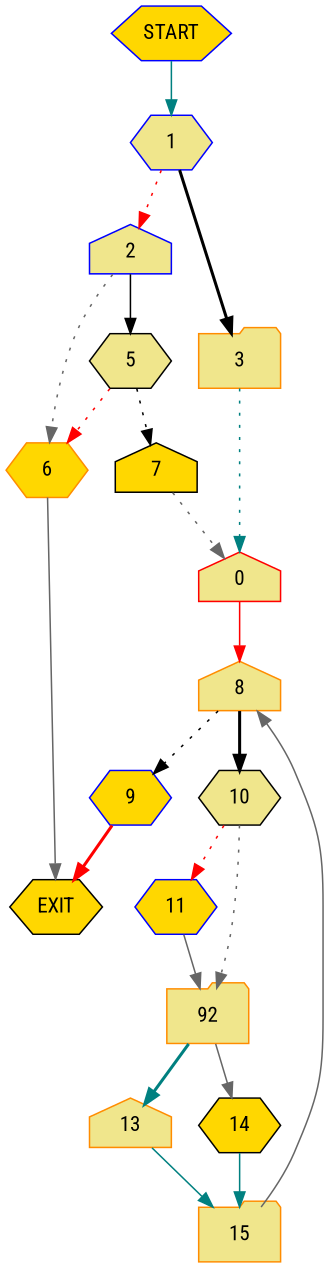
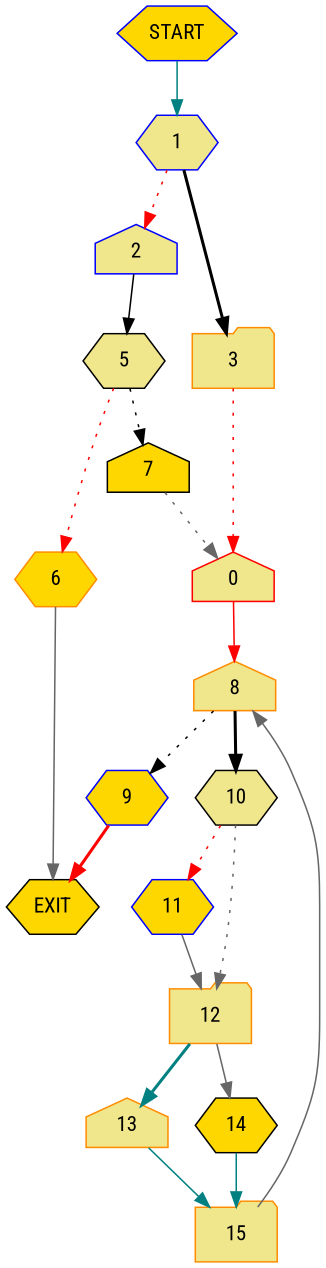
(71, 346) -> none
(240, 462) -> (233, 462)
(208, 1016) -> (210, 1016)
